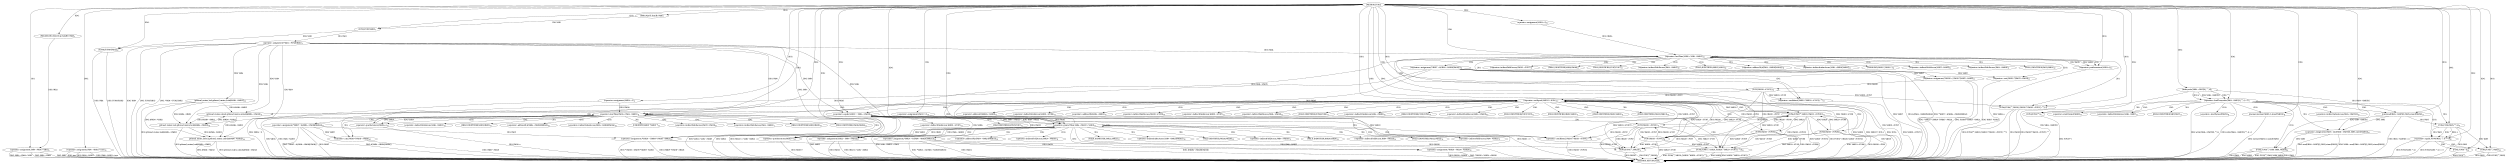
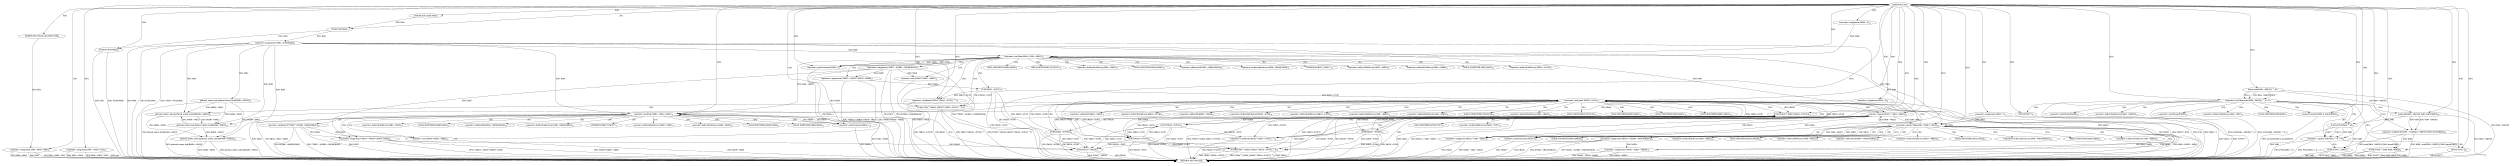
(1314, 114) -> none
